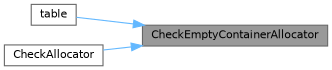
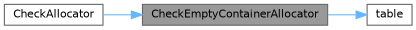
(105, 21) -> (342, 15)
